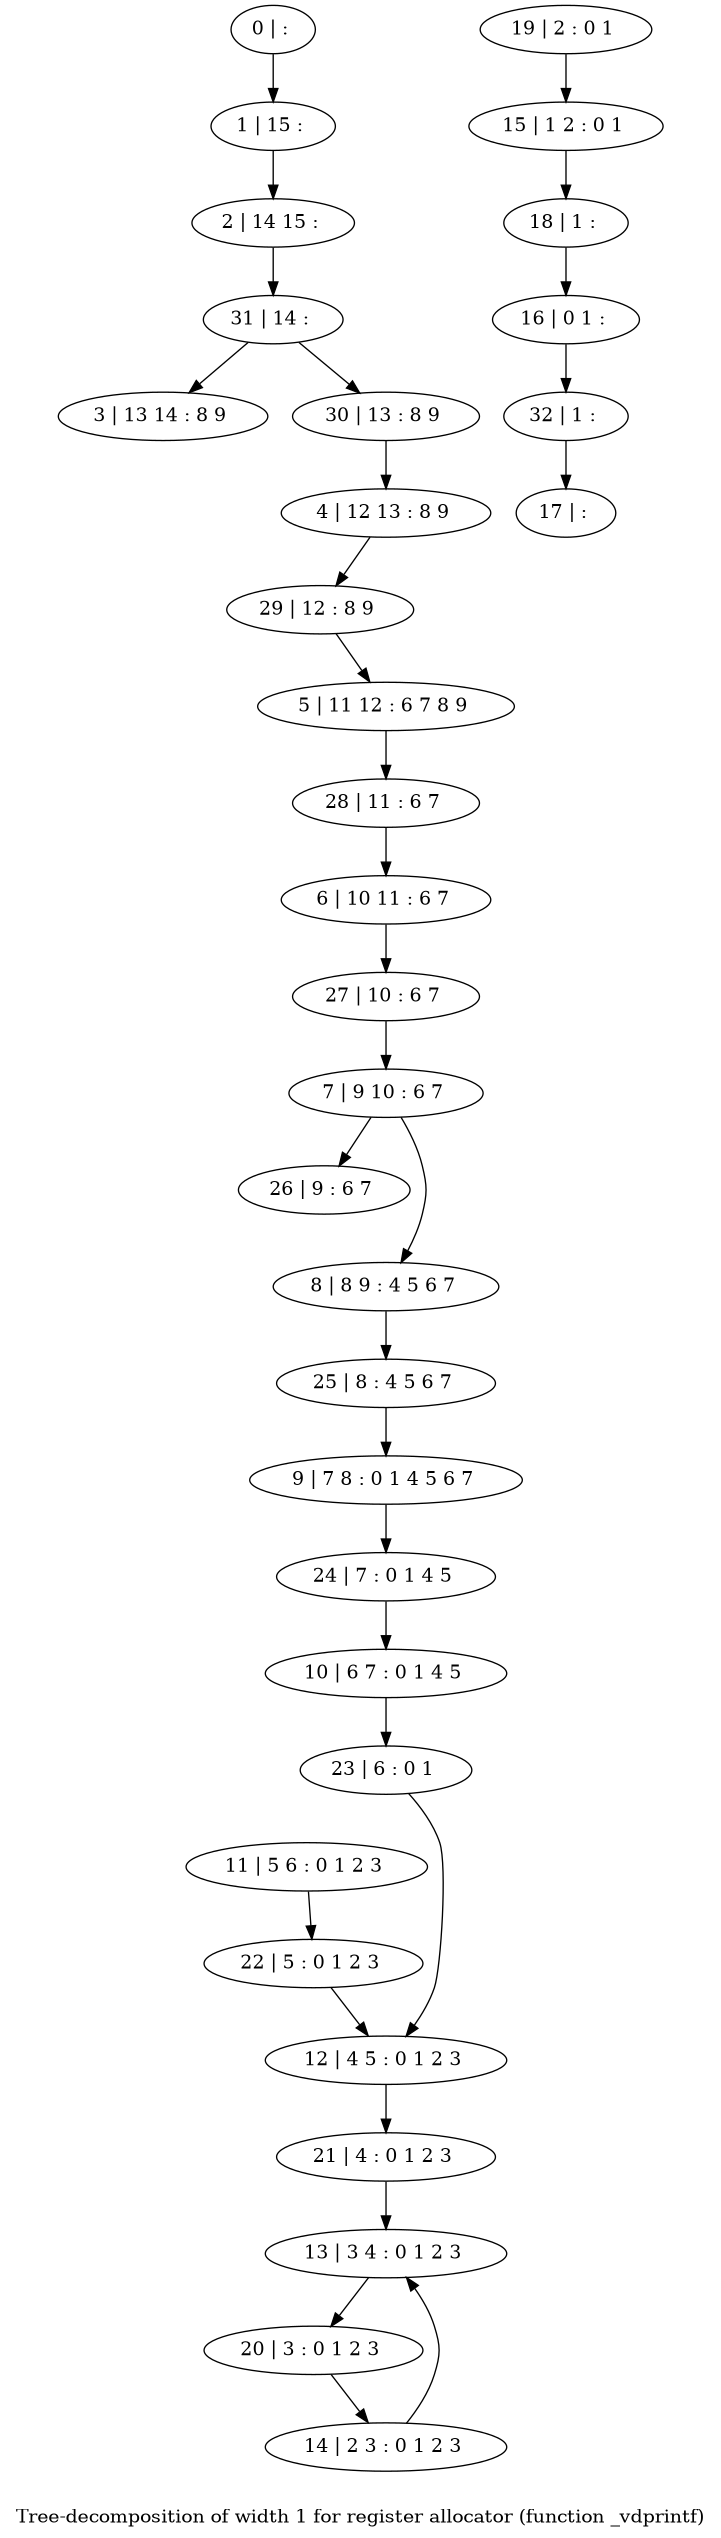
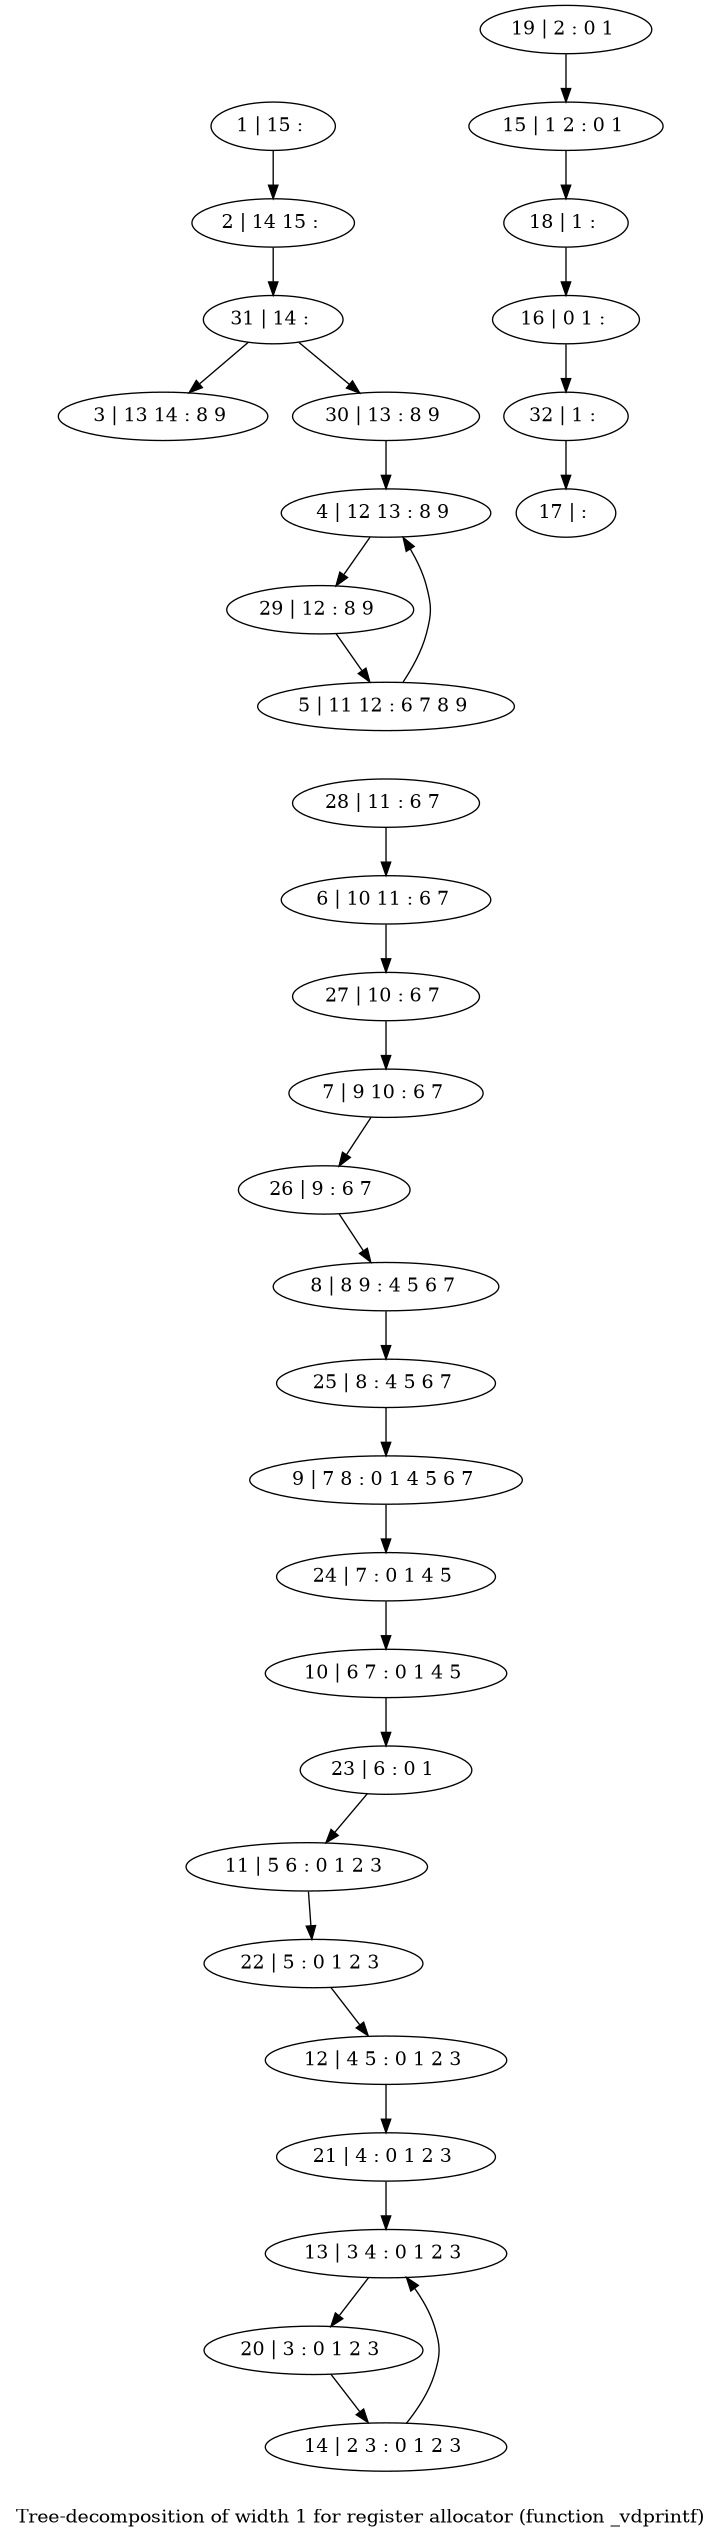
(273, 30) -> none
(386, 748) -> (430, 616)
(426, 1183) -> (351, 1232)
(443, 1907) -> (351, 1813)
